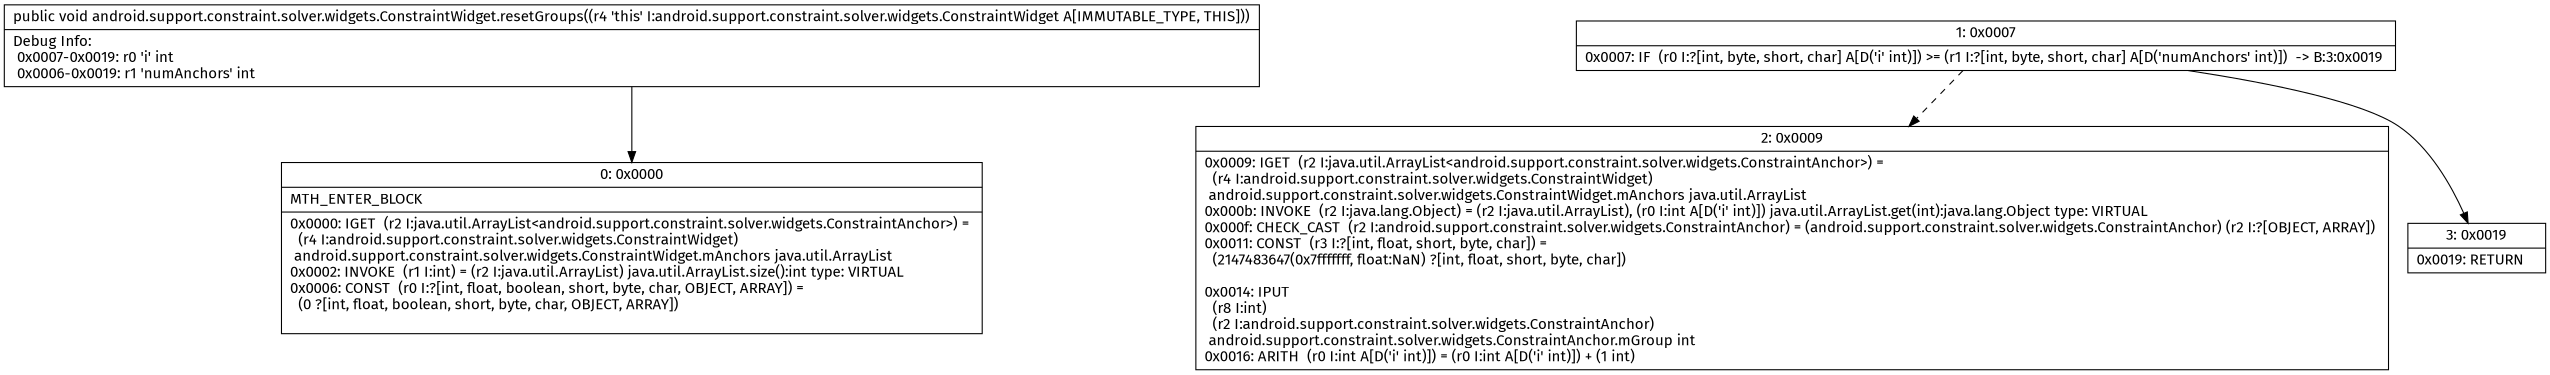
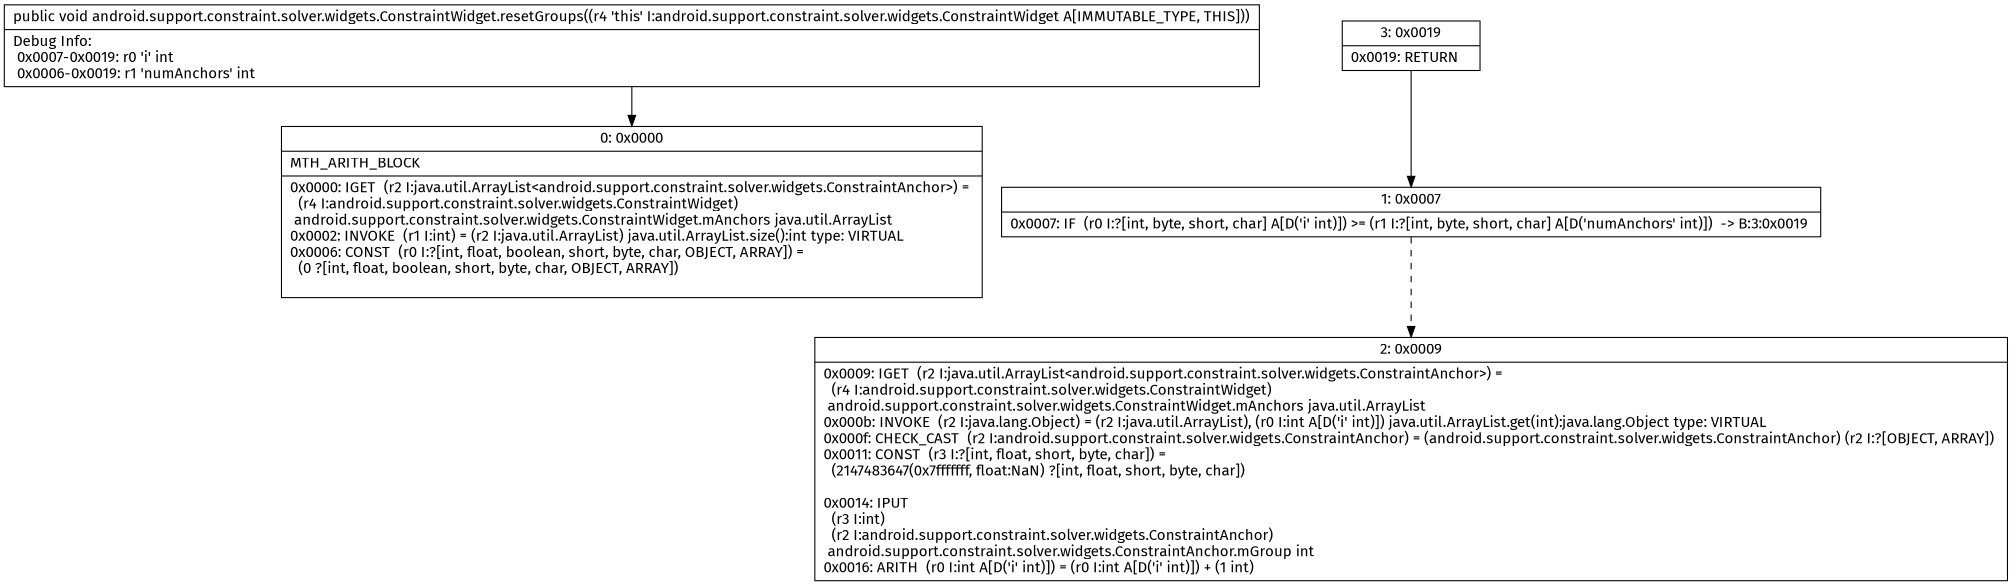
(2349, 105) -> (1411, 123)
(357, 199) -> (355, 163)
(1236, 308) -> (855, 519)
